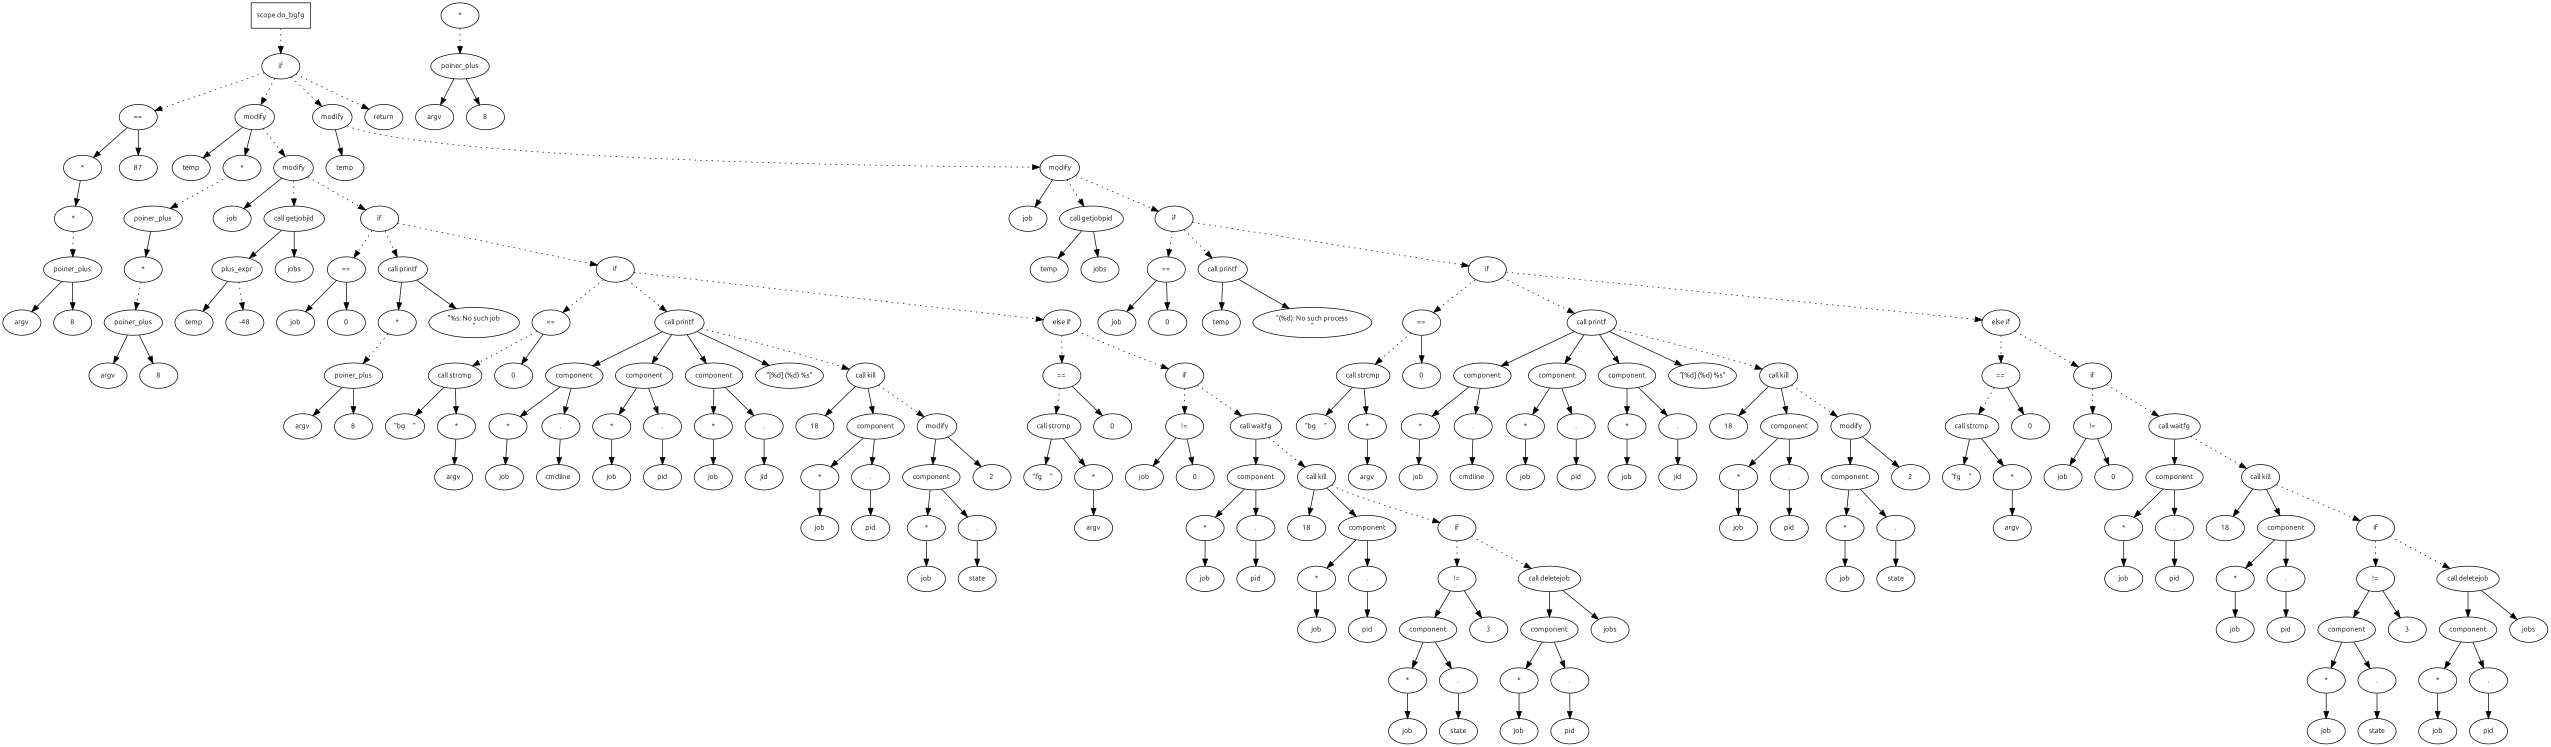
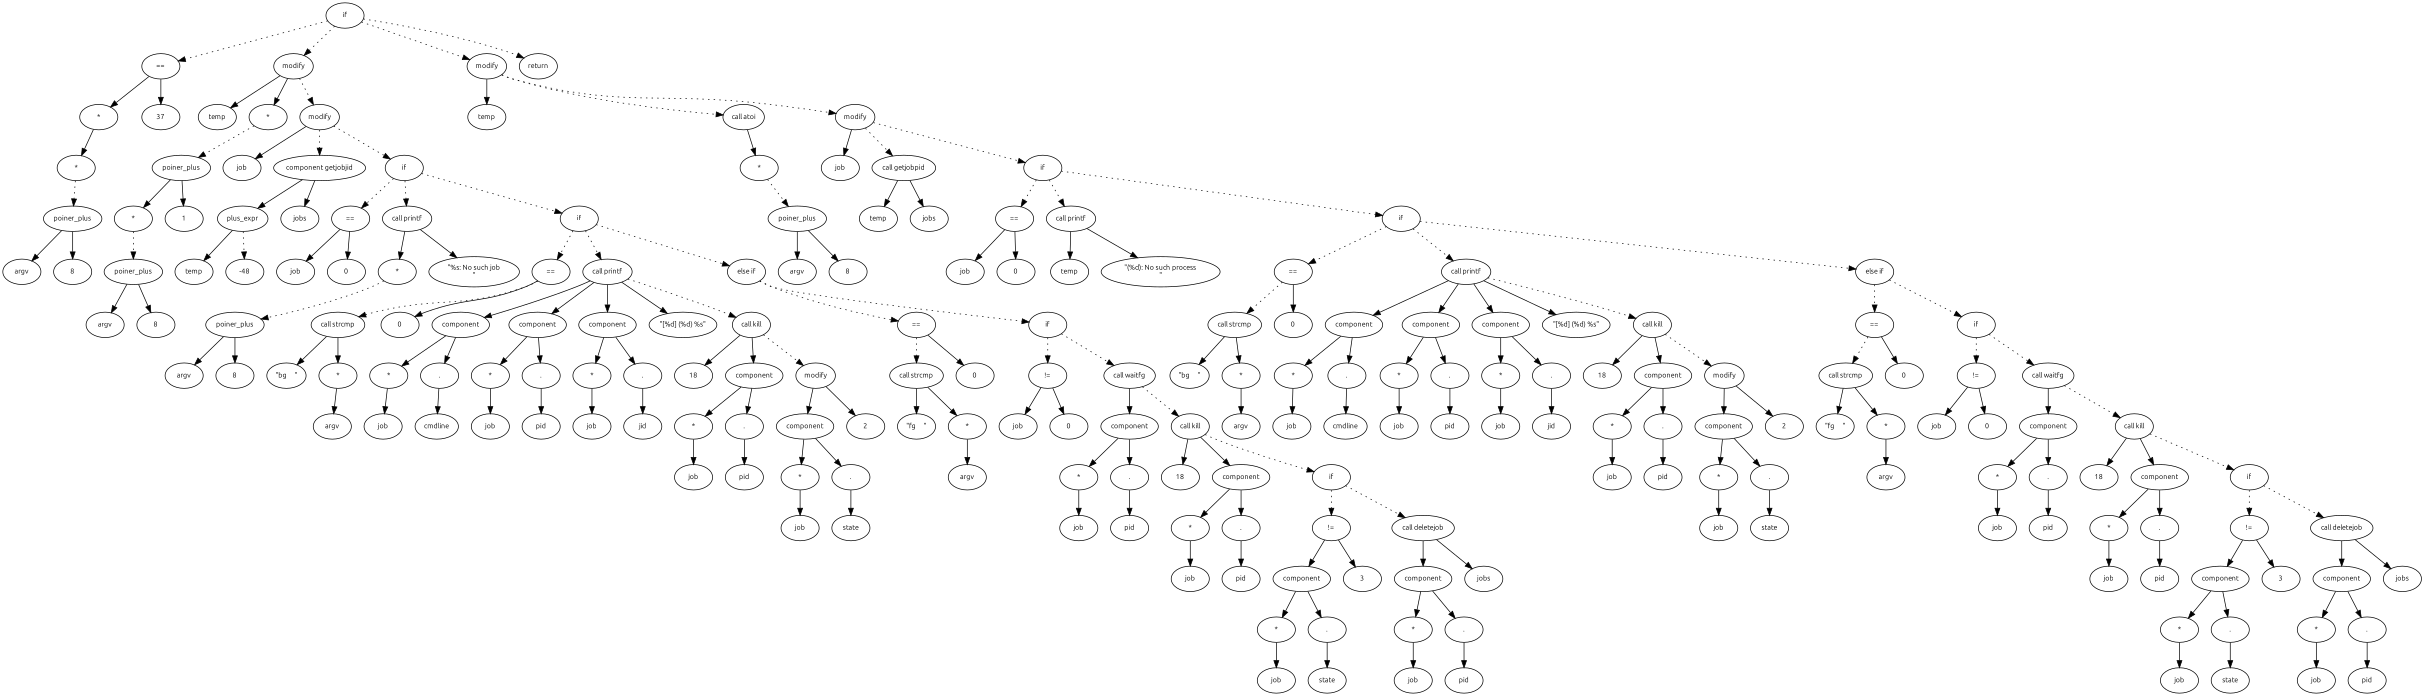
(281, 16) -> none
none -> (744, 117)
(138, 168) -> (161, 117)
none -> (184, 219)
(294, 219) -> (320, 168)
